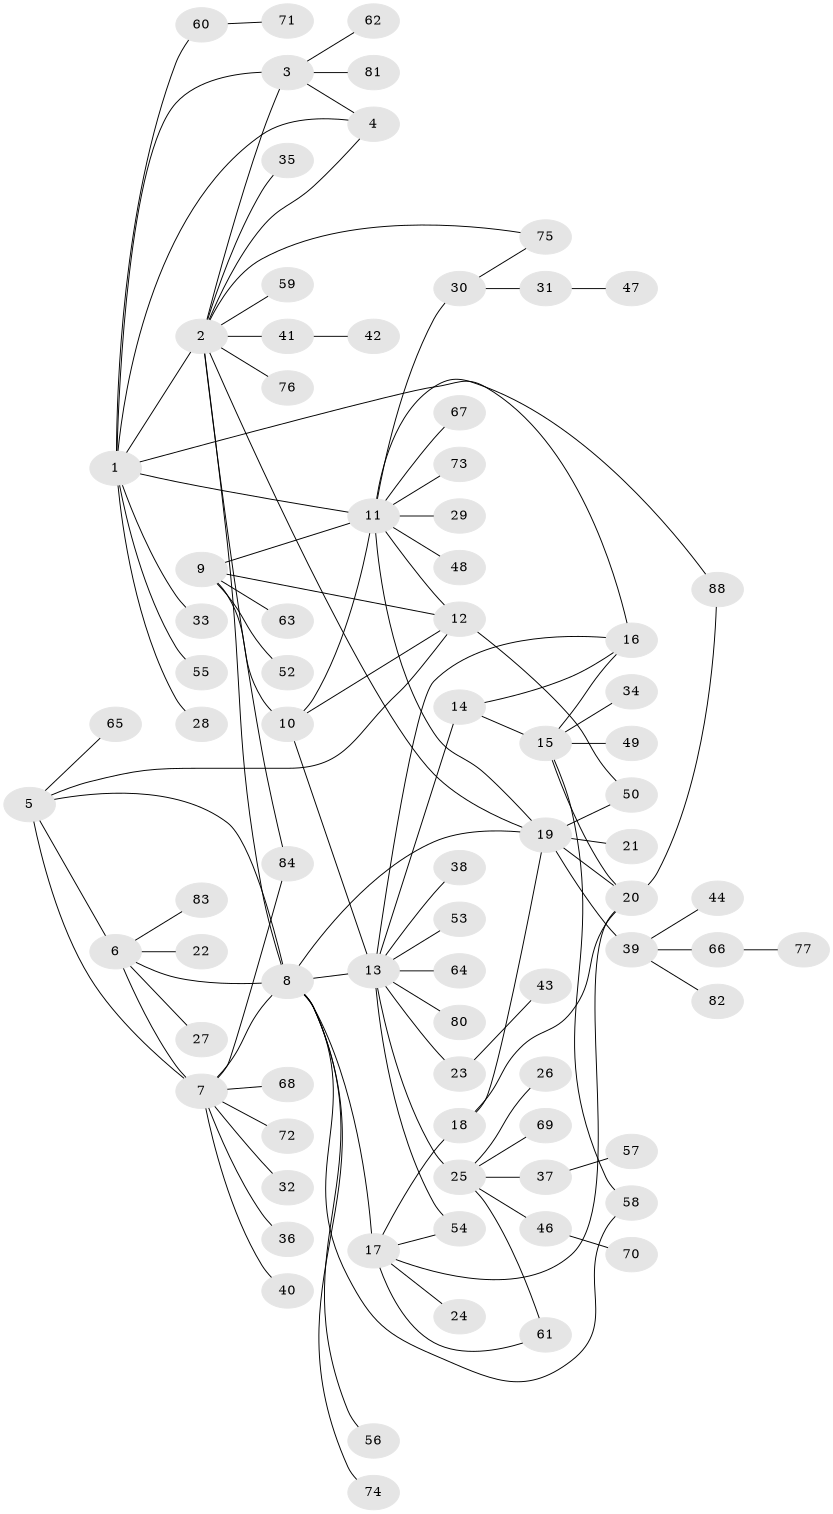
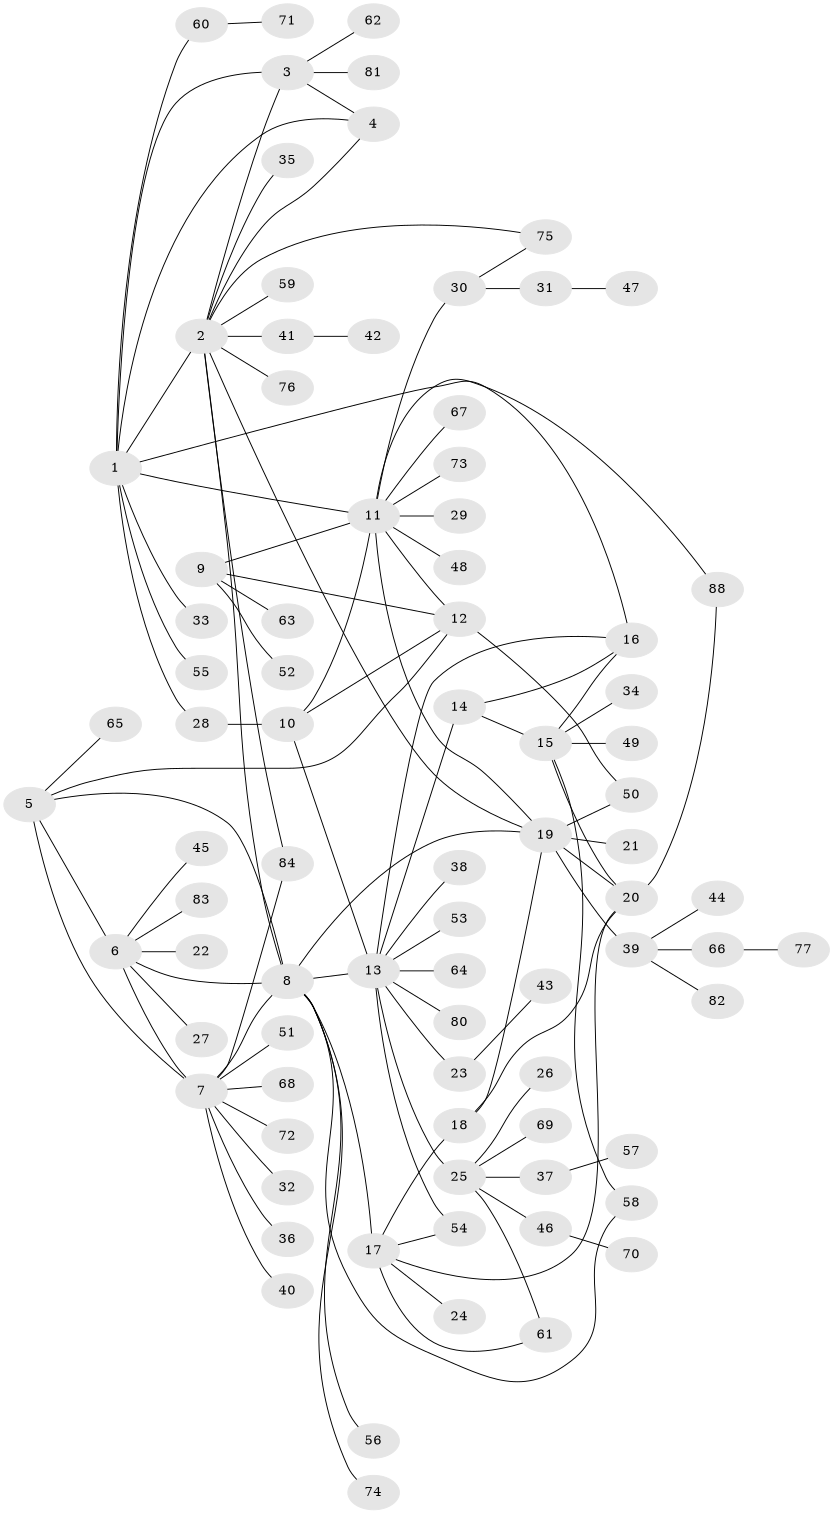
(245, 647) -> (247, 724)
none -> (202, 849)
none -> (288, 1033)
